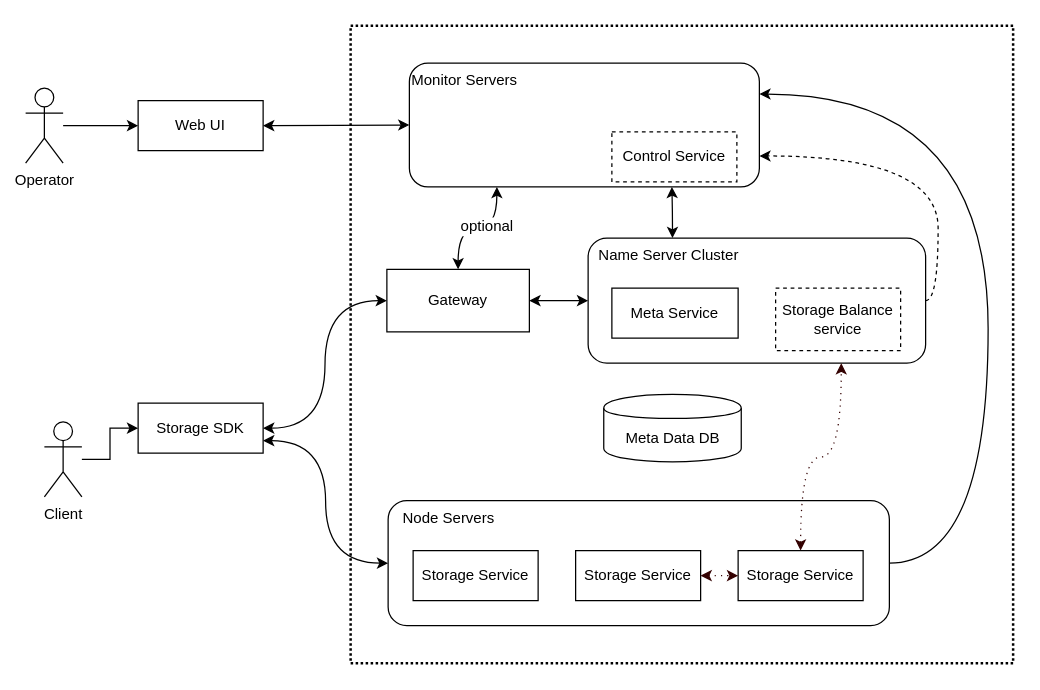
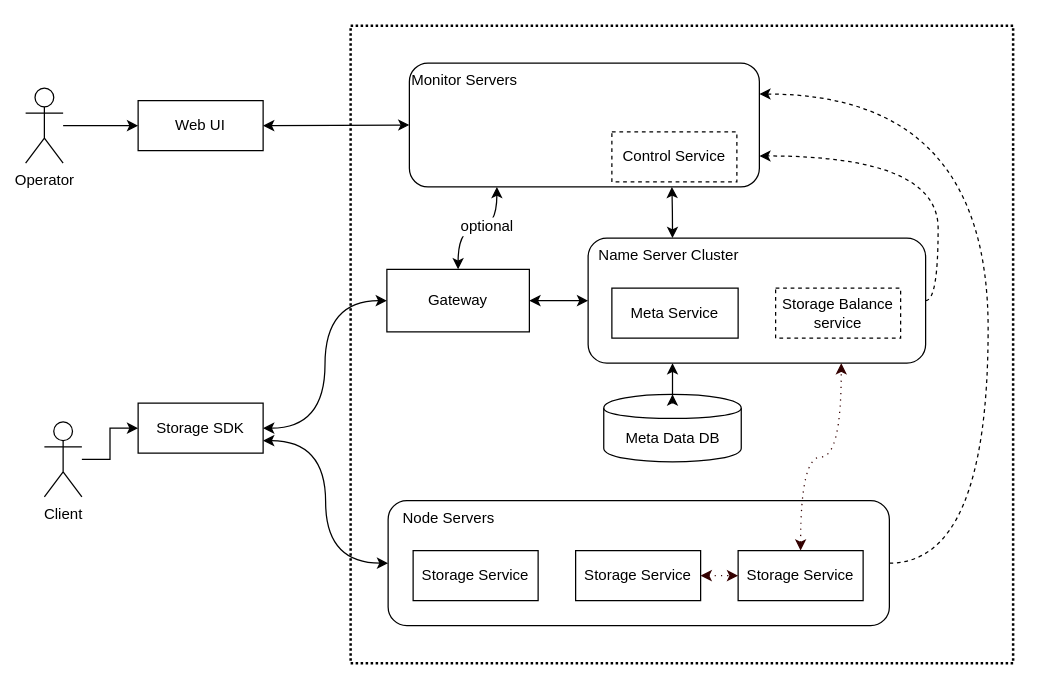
(986, 282) -> (986, 282)
(838, 319) -> (838, 313)
none -> (673, 387)
